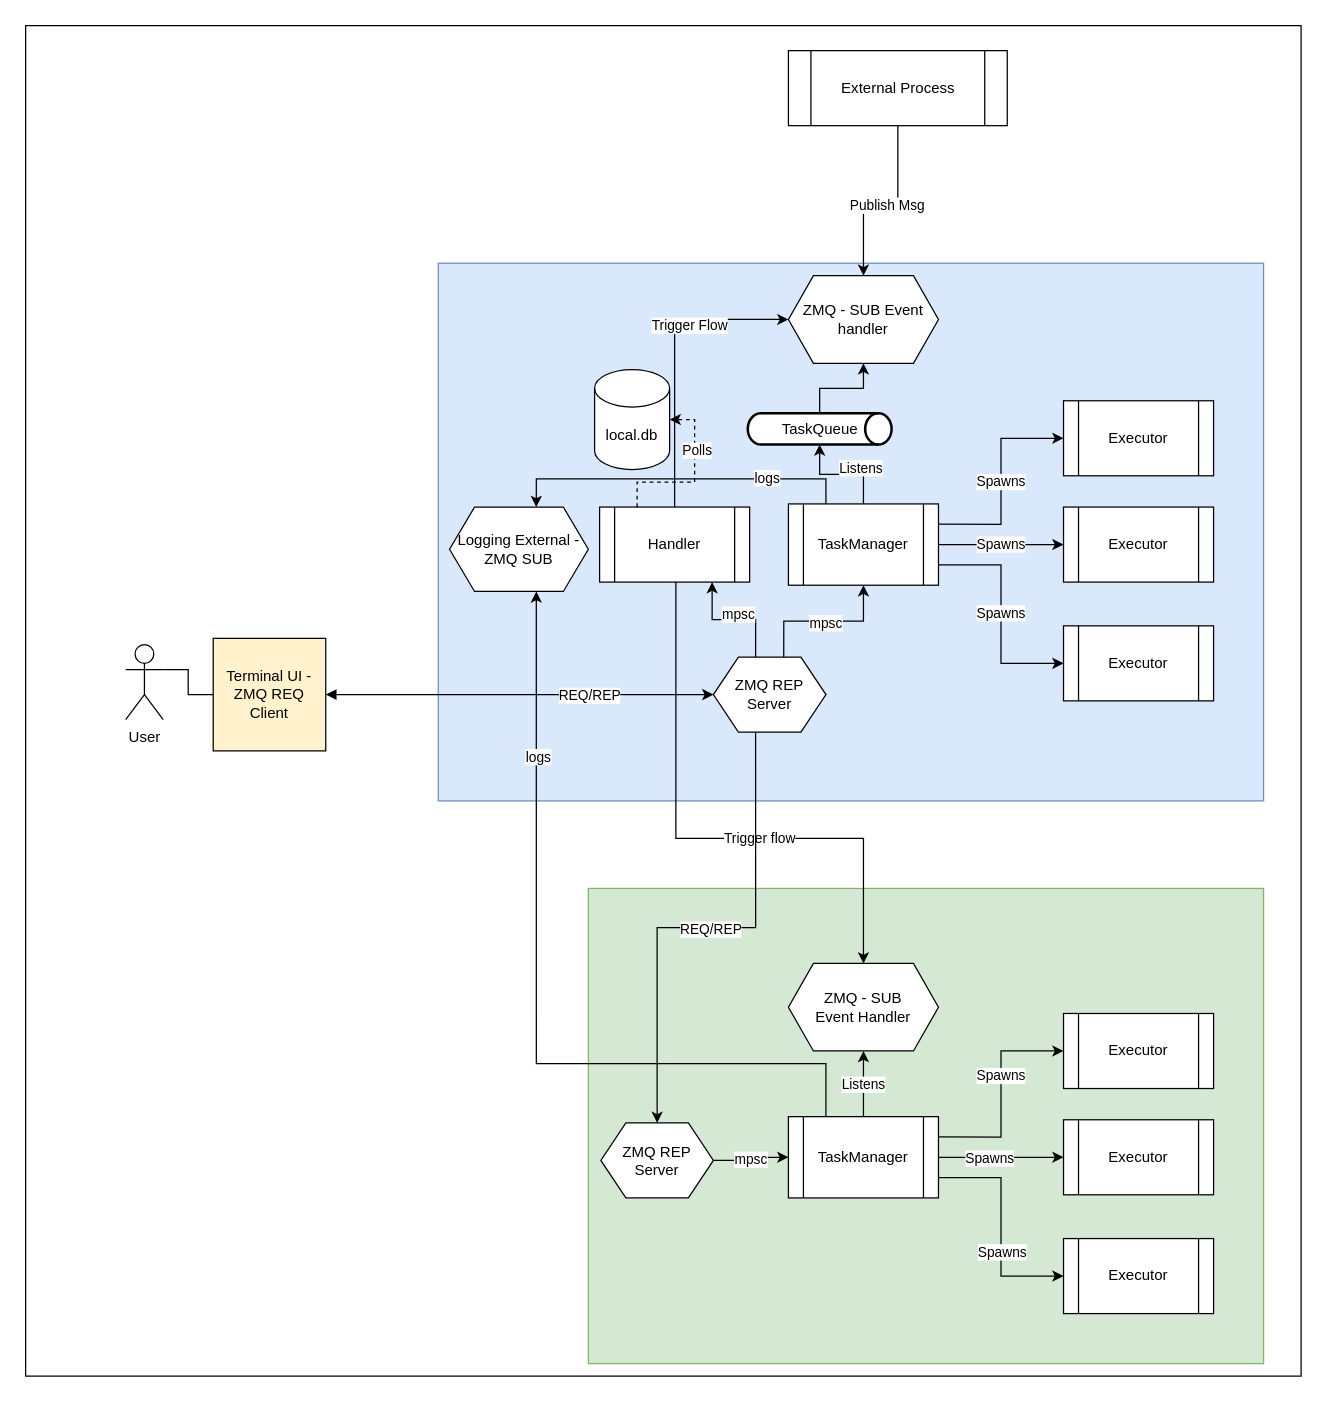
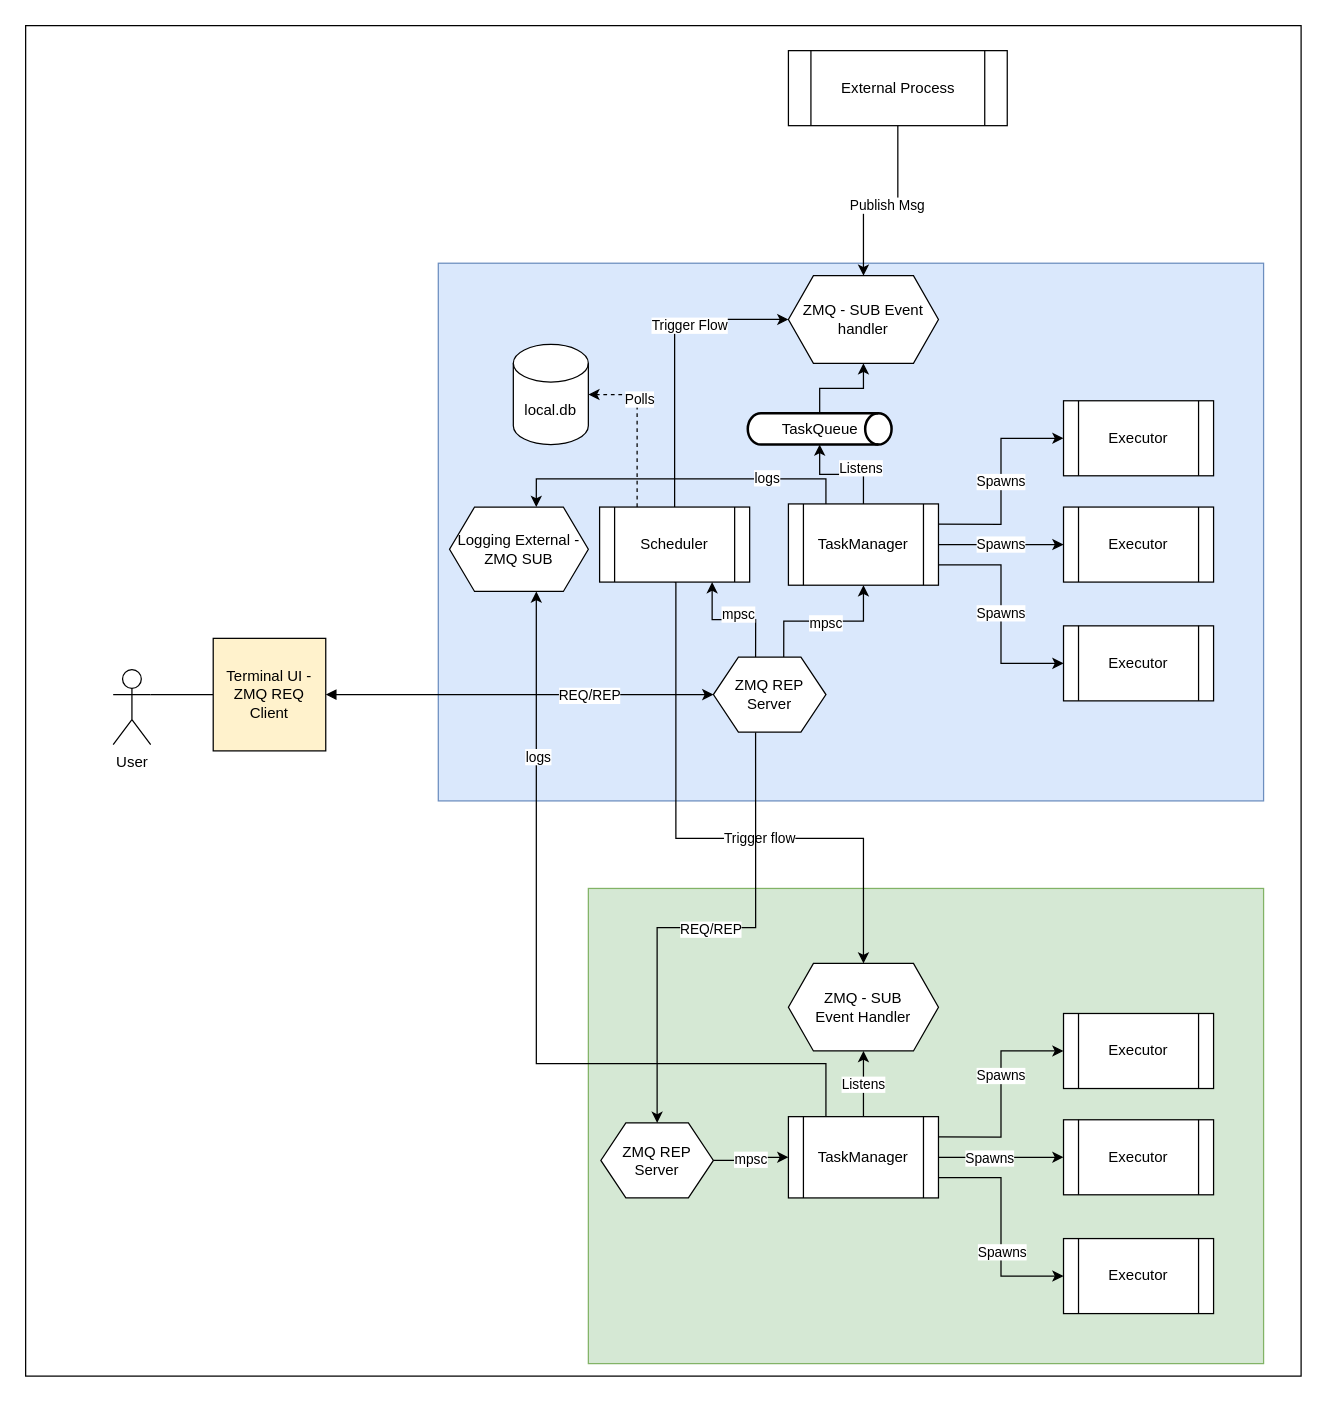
(632, 419) -> (551, 394)
(674, 544) -> (674, 544)
(144, 682) -> (132, 707)
